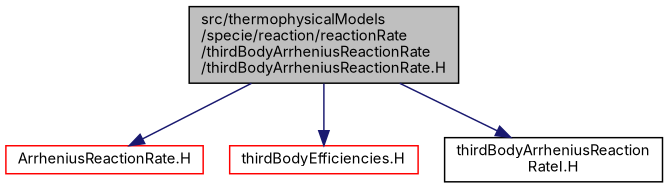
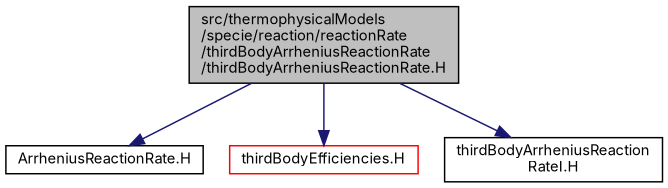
(105, 160) -> (105, 160)
